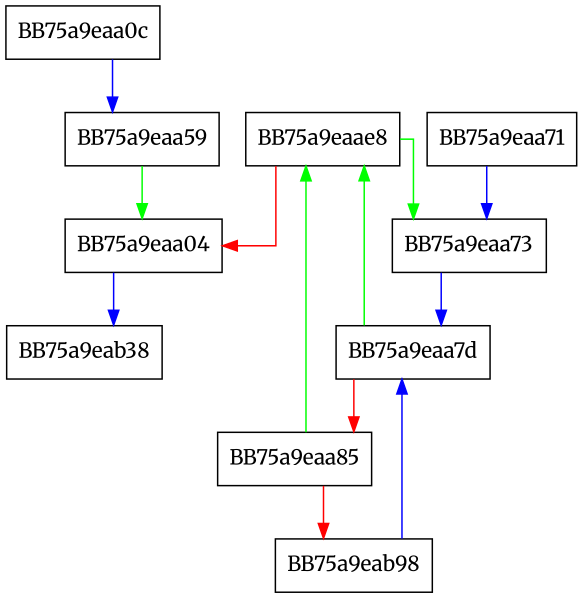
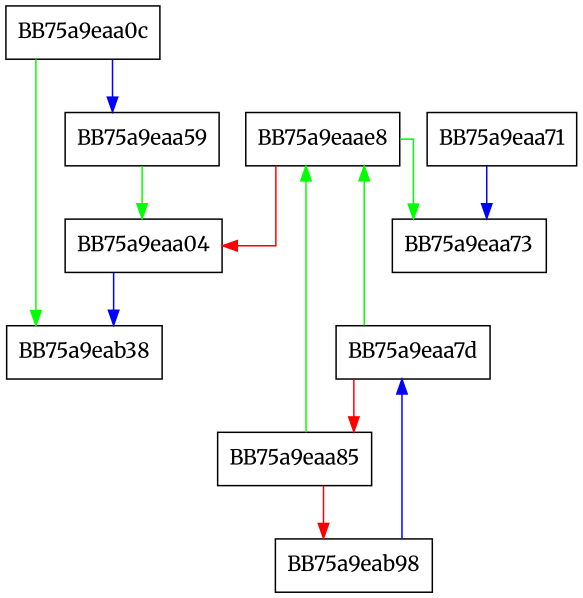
none -> (36, 185)
(441, 291) -> none
